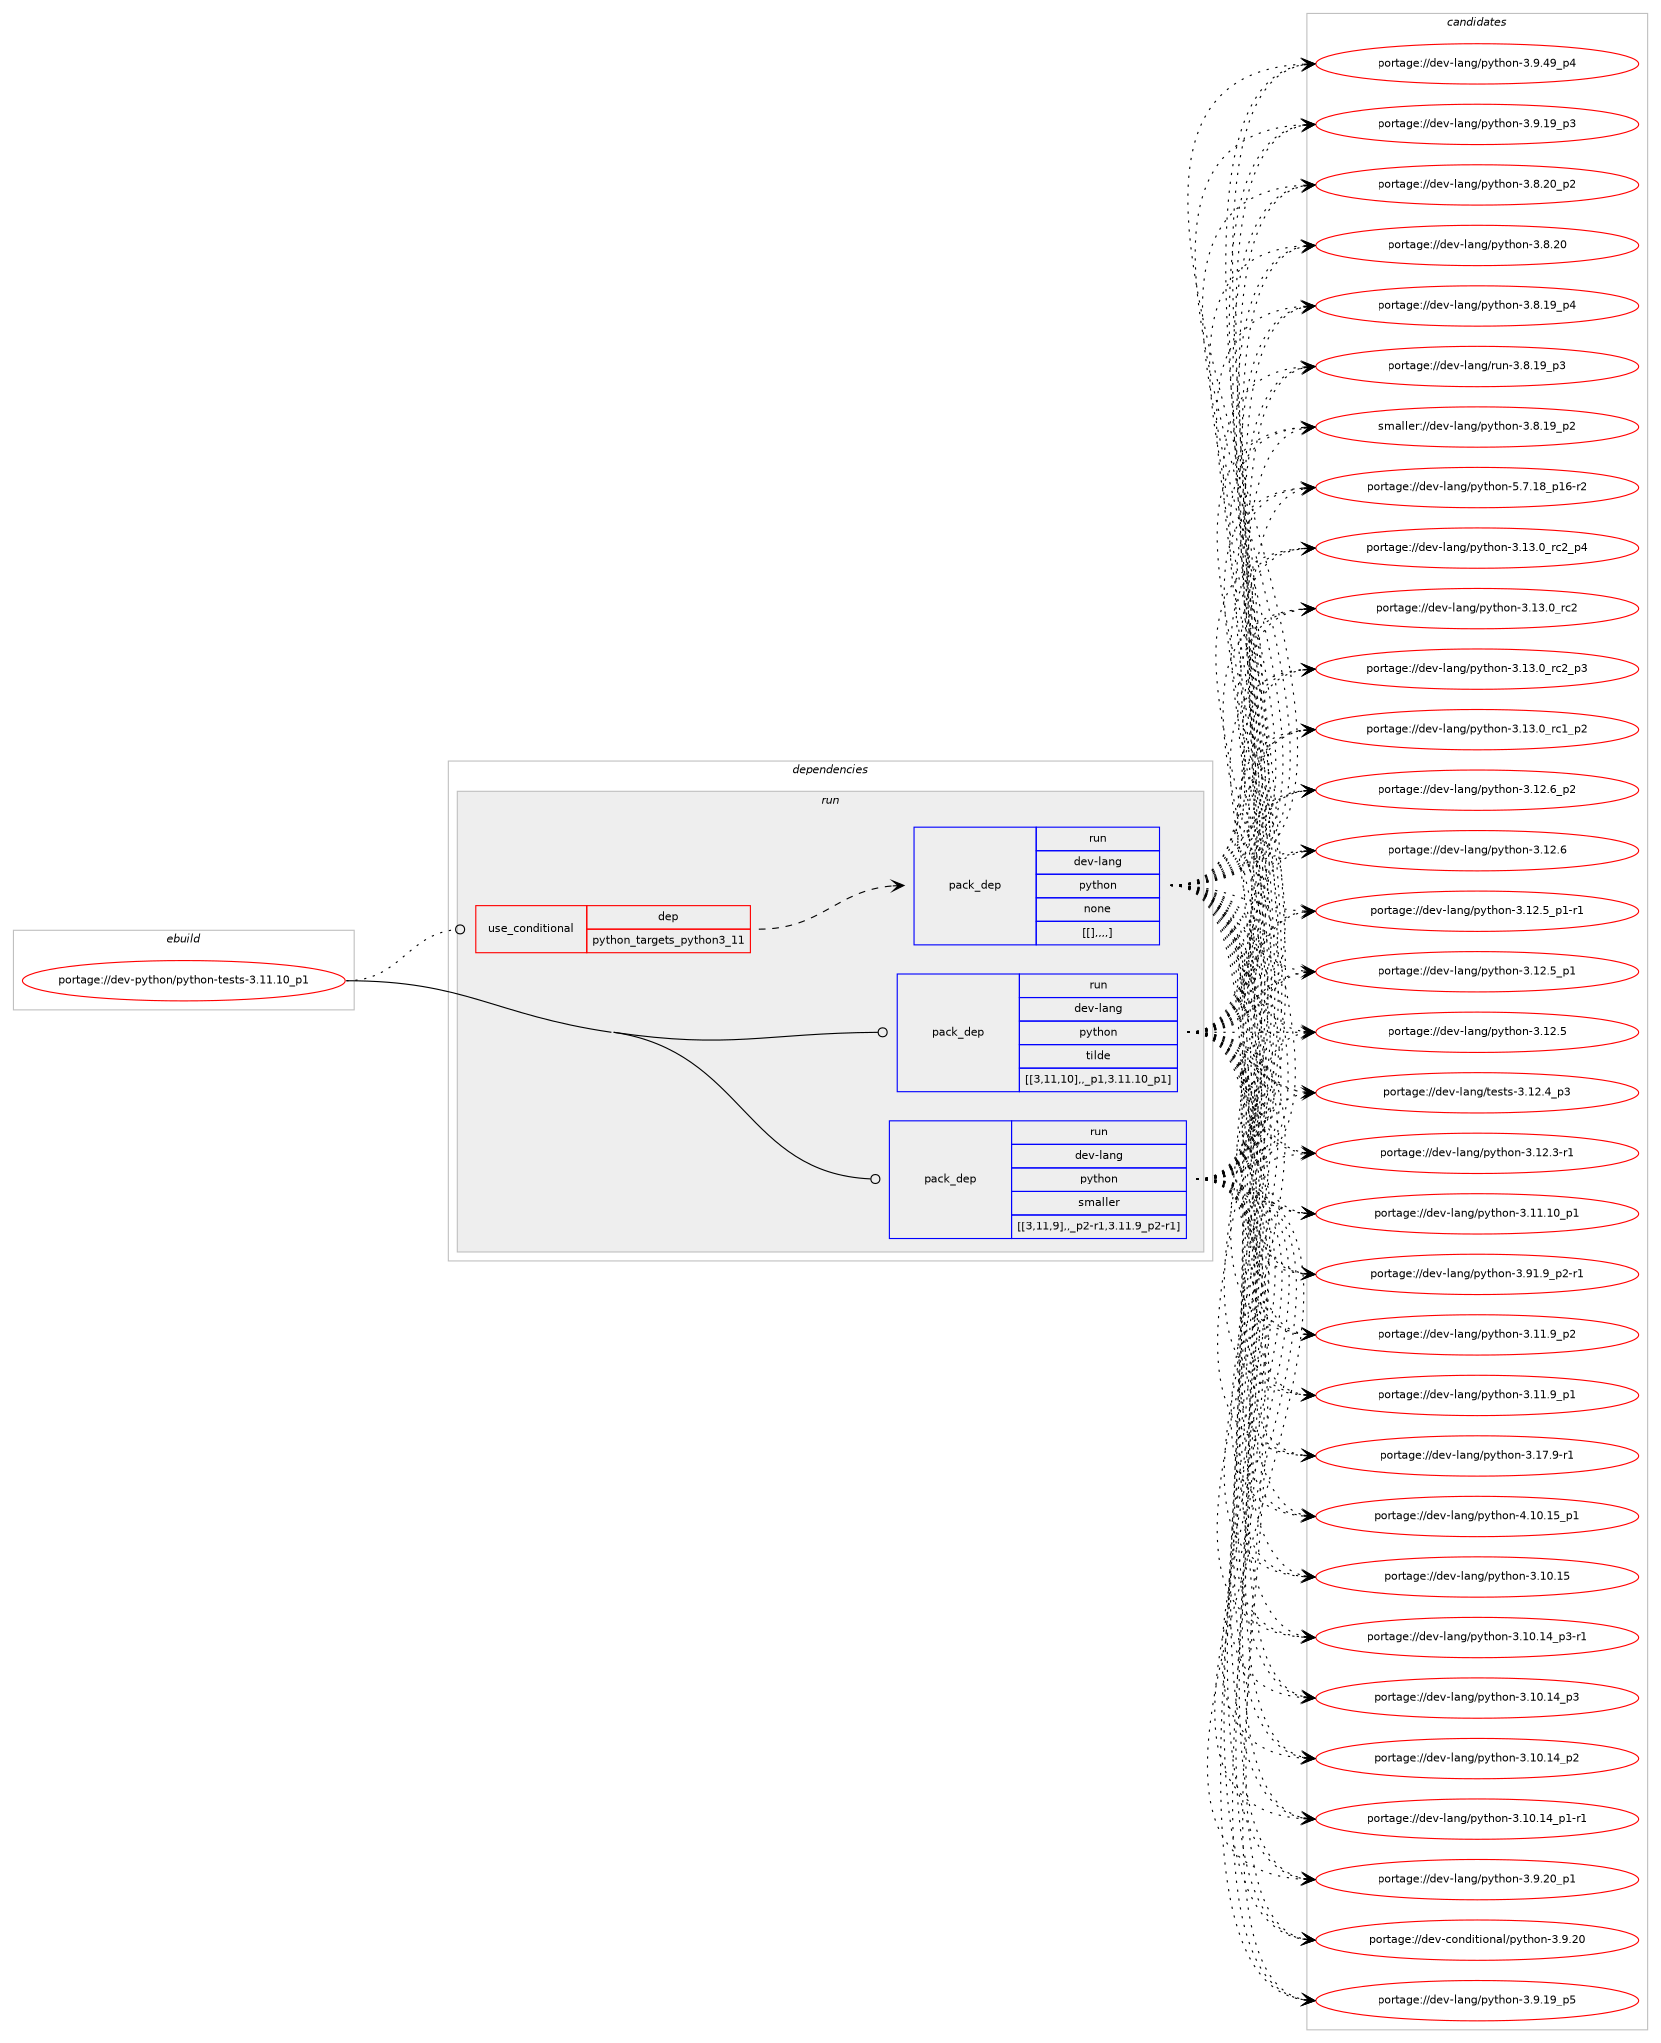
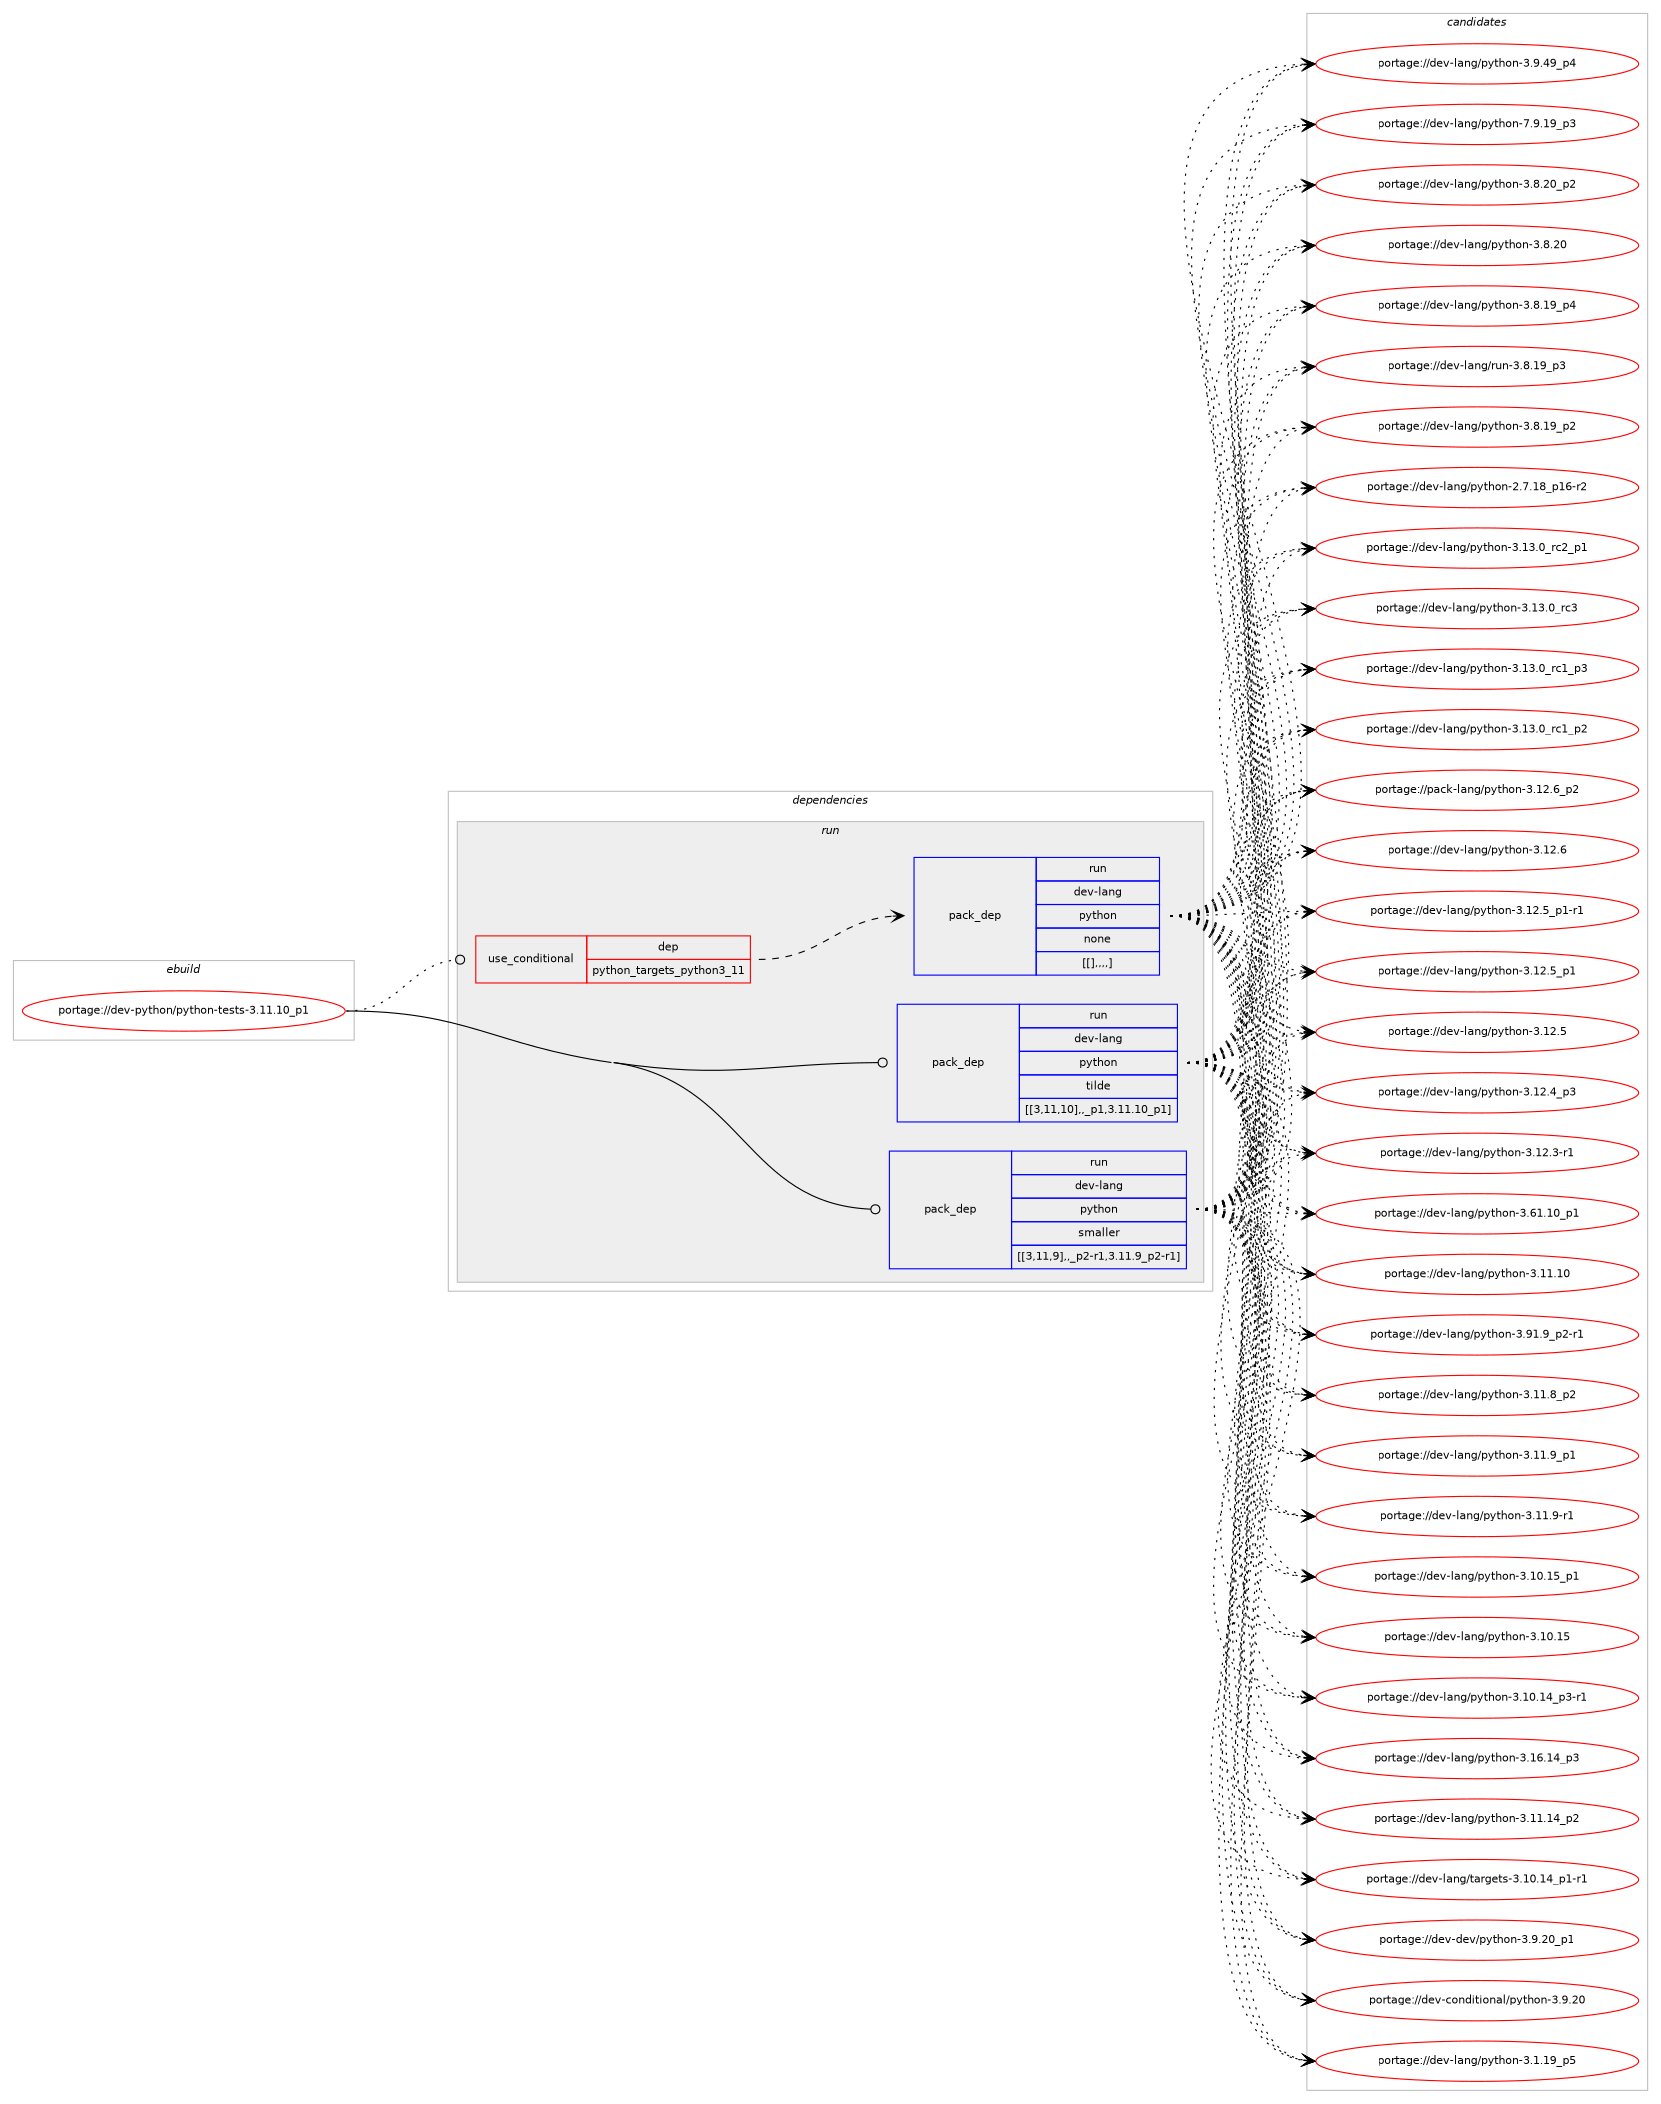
(1477, 124) -> (1477, 124)
(1477, 427) -> (1477, 427)
(1477, 488) -> (1477, 488)
(1477, 548) -> (1477, 548)
(1477, 609) -> (1477, 609)
(1477, 669) -> (1477, 669)
(1477, 790) -> (1477, 790)
(1477, 1093) -> (1477, 1093)
(1477, 1214) -> (1477, 1214)
none -> (1477, 1274)
(1477, 1335) -> (1477, 1395)
(1477, 1456) -> (1477, 1516)
(1477, 1516) -> (1477, 1577)
(1477, 1698) -> (1477, 1759)
(1477, 1759) -> (1477, 1819)
(1477, 1819) -> (1477, 1880)
(1477, 1880) -> (1477, 1940)
(1477, 2001) -> (1477, 2061)
